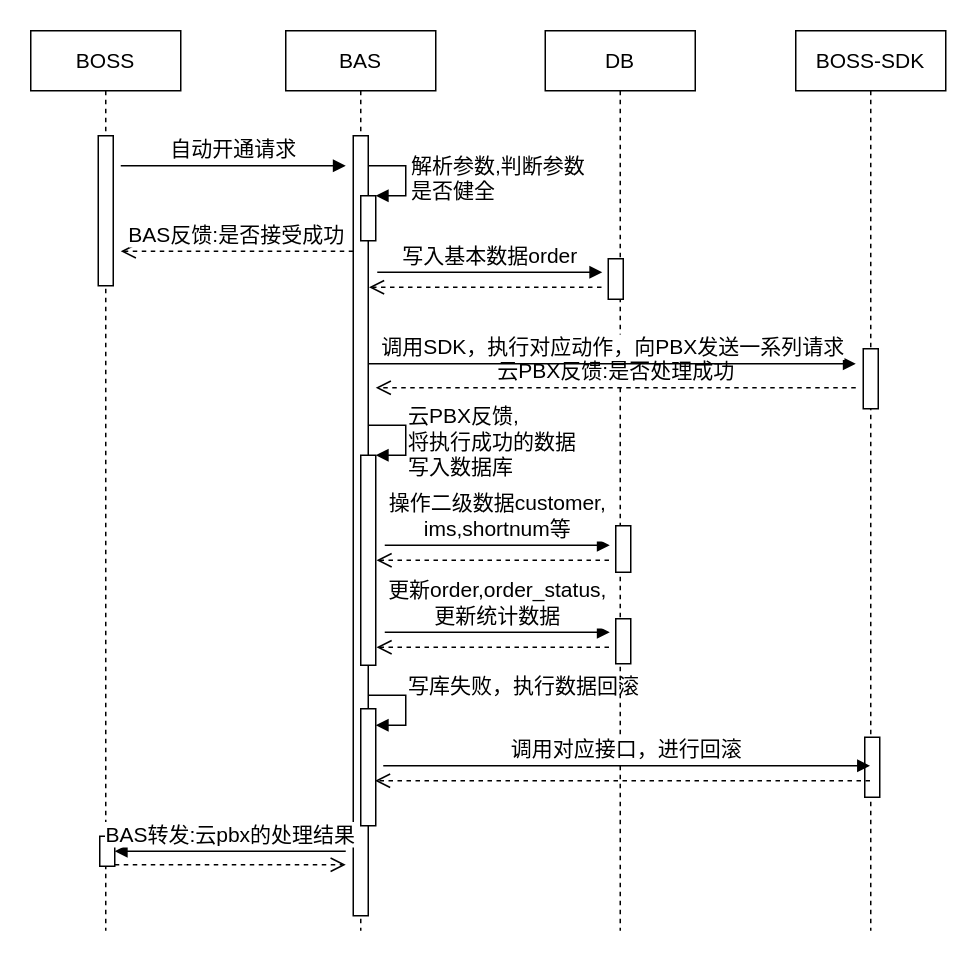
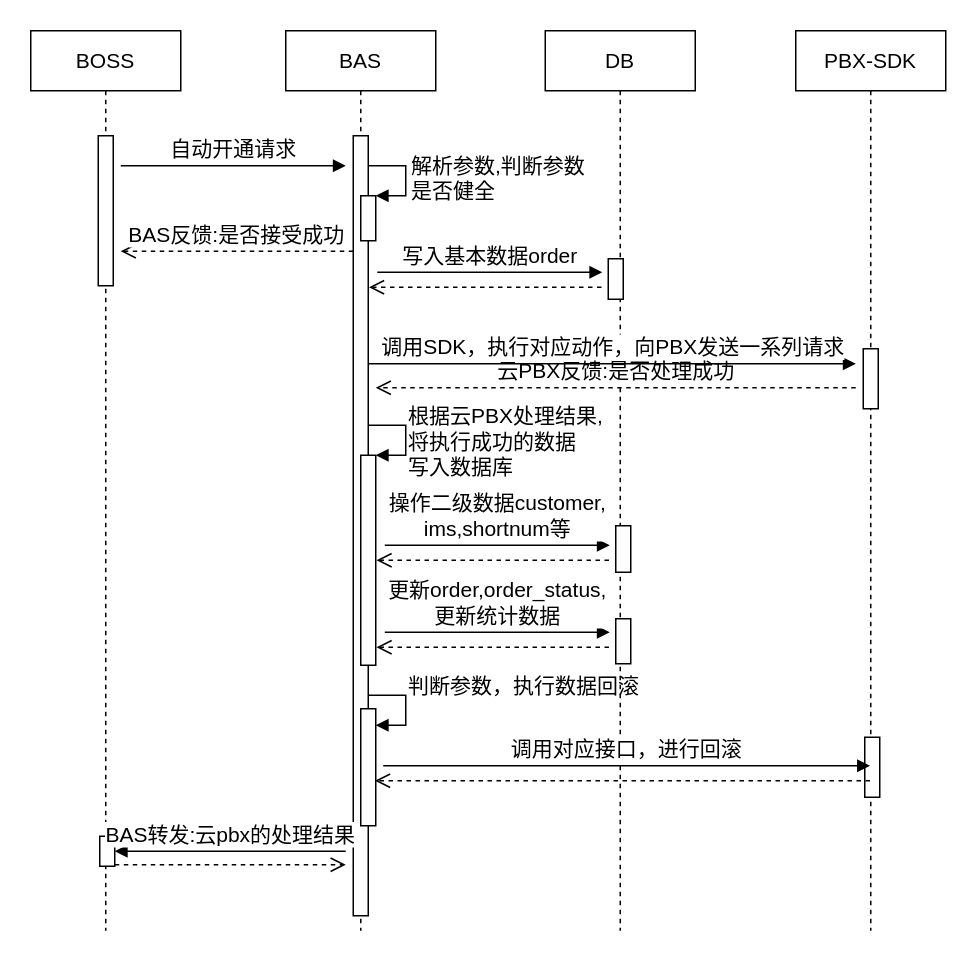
(871, 61) -> (871, 61)
(493, 442) -> (503, 442)
(524, 687) -> (524, 687)
